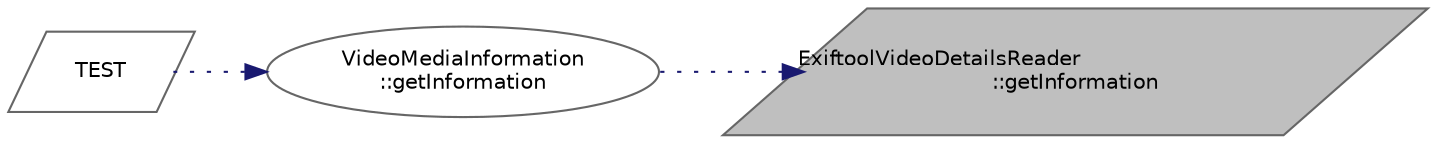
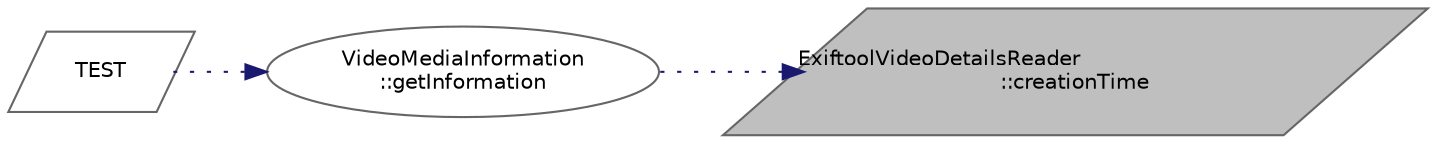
(1075, 72) -> (1075, 72)
